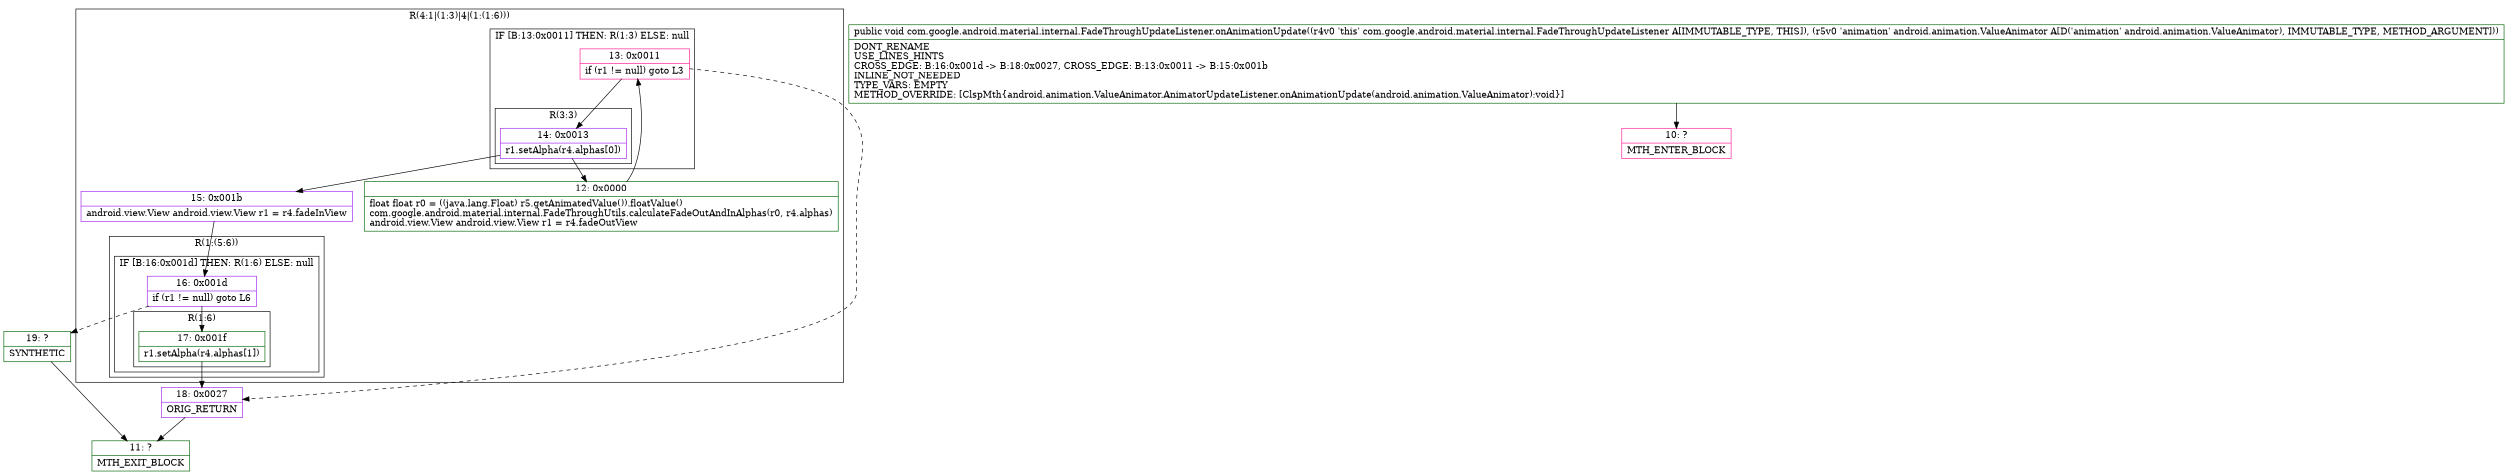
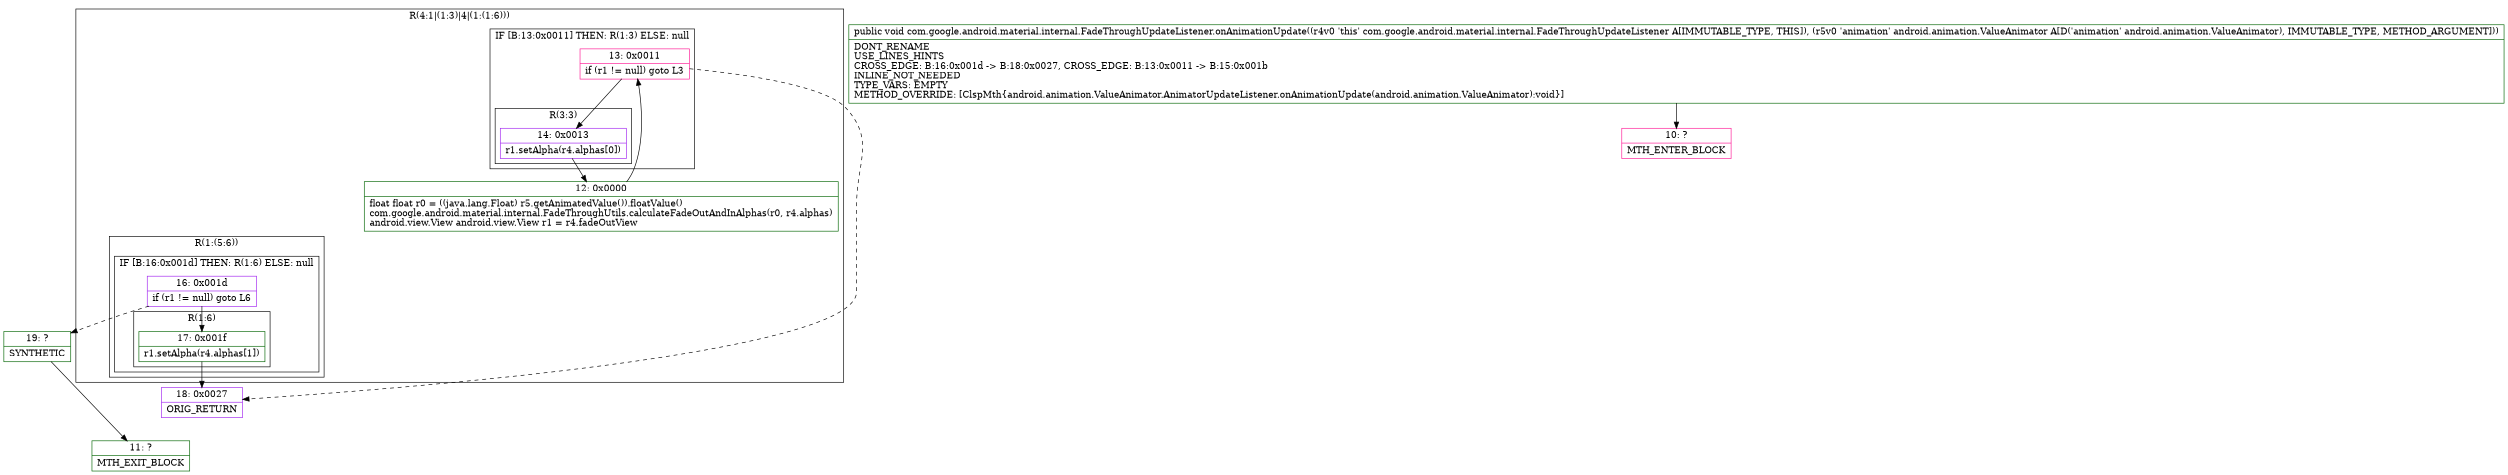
(217, 206) -> none
(174, 427) -> none
